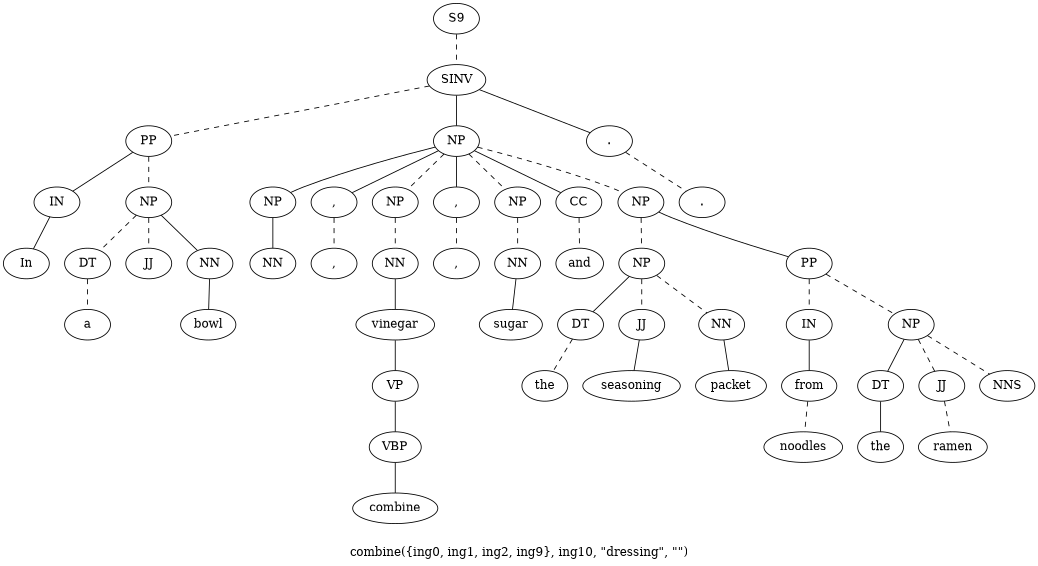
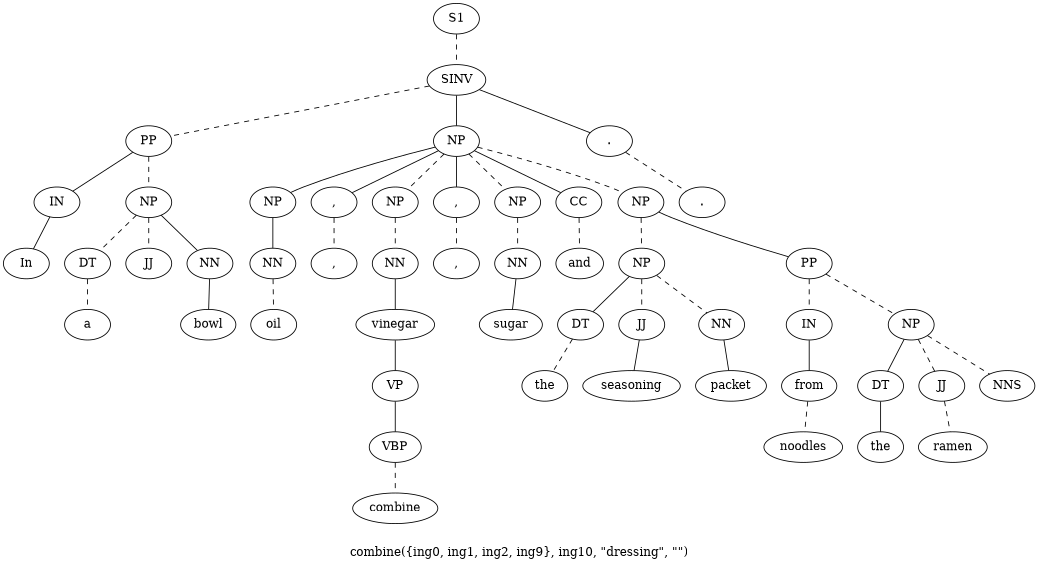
(456, 19) -> (456, 19)
none -> (274, 325)
(395, 478) -> (395, 478)
